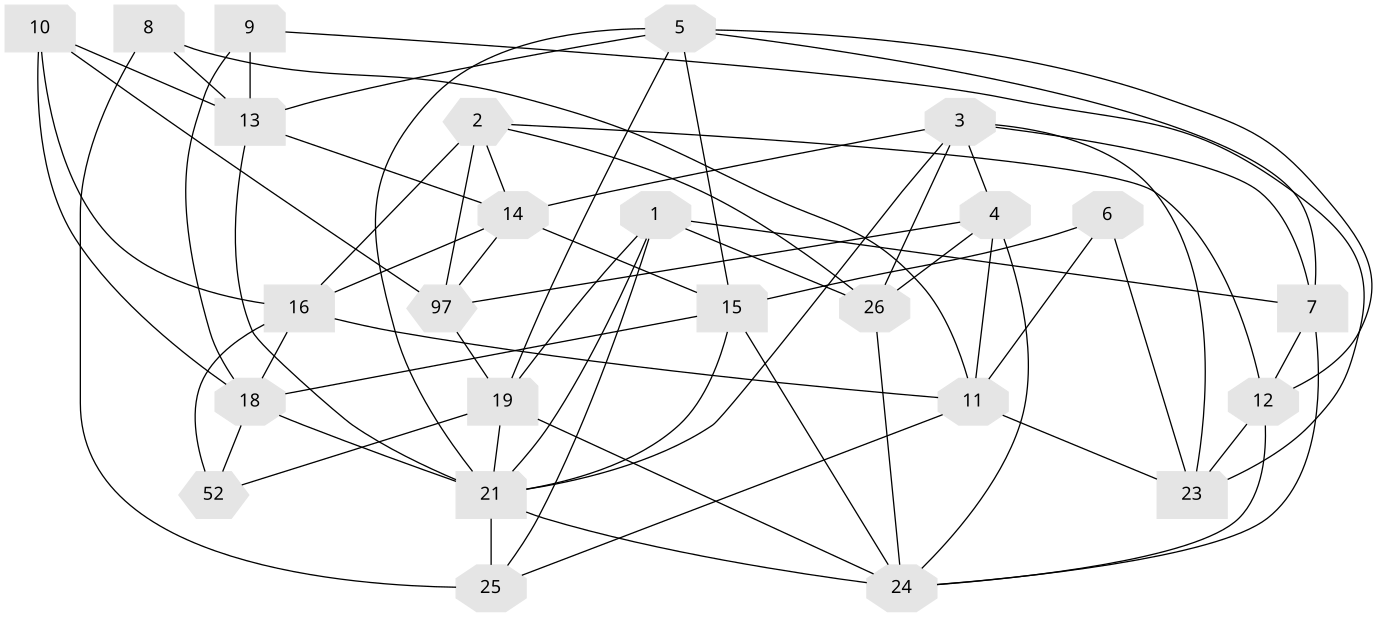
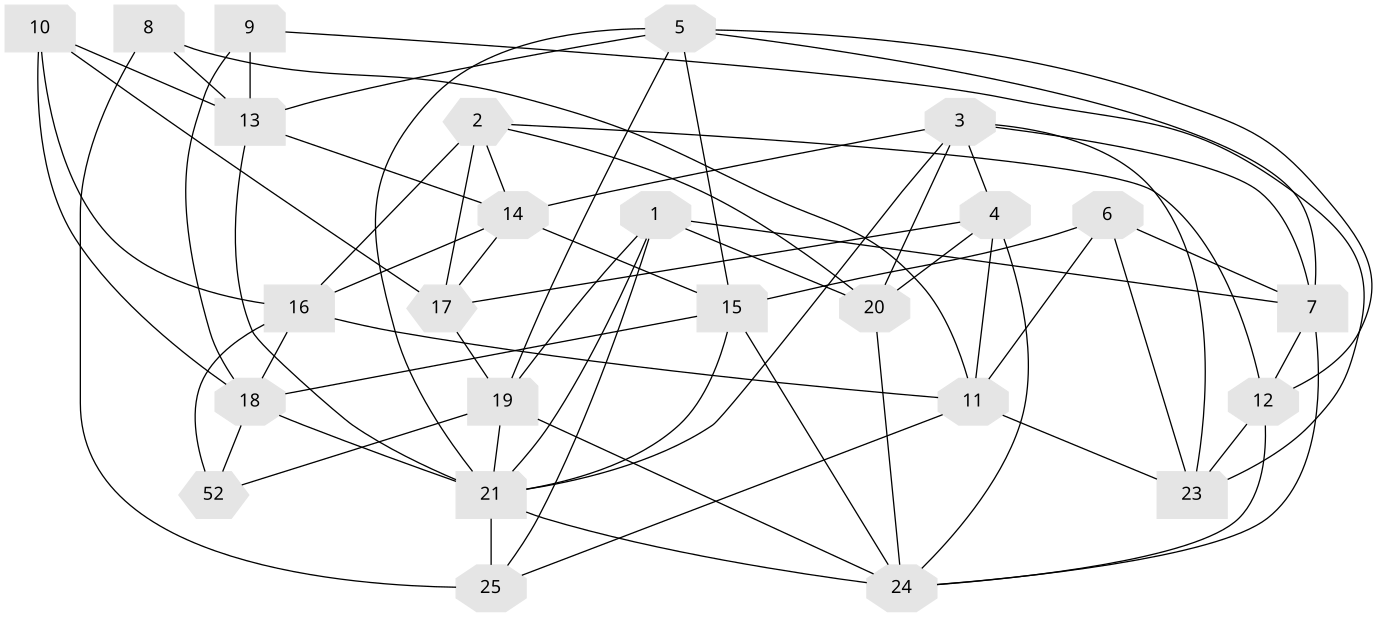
none -> (1204, 259)
(442, 308) -> (442, 308)
(875, 308) -> (875, 308)
